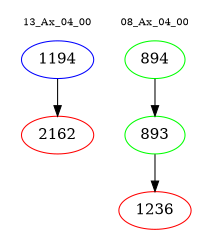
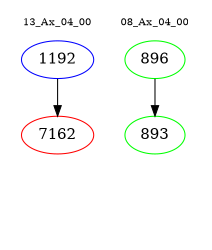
(58, 60) -> (58, 60)
(155, 60) -> (155, 60)
(58, 135) -> (58, 135)
(155, 210) -> none
